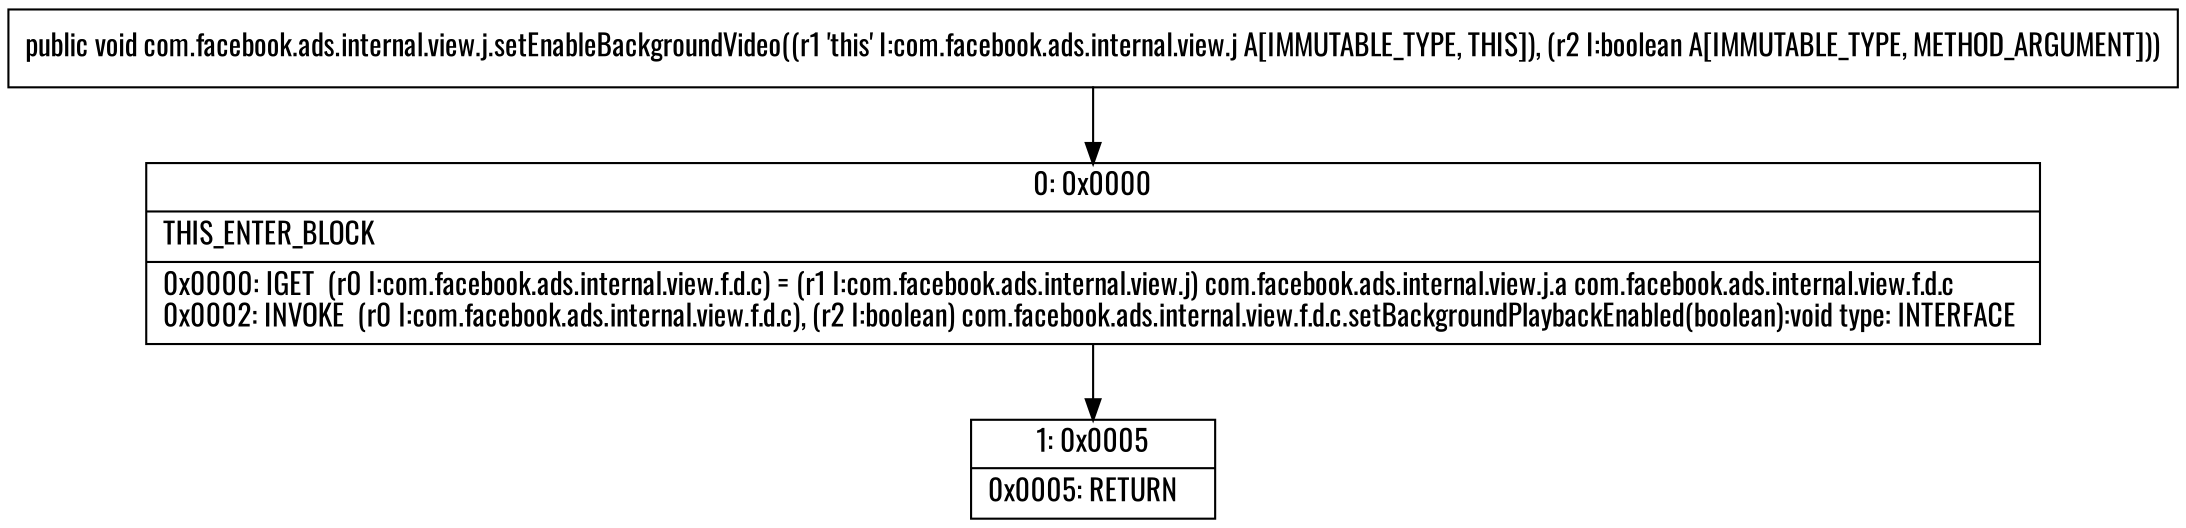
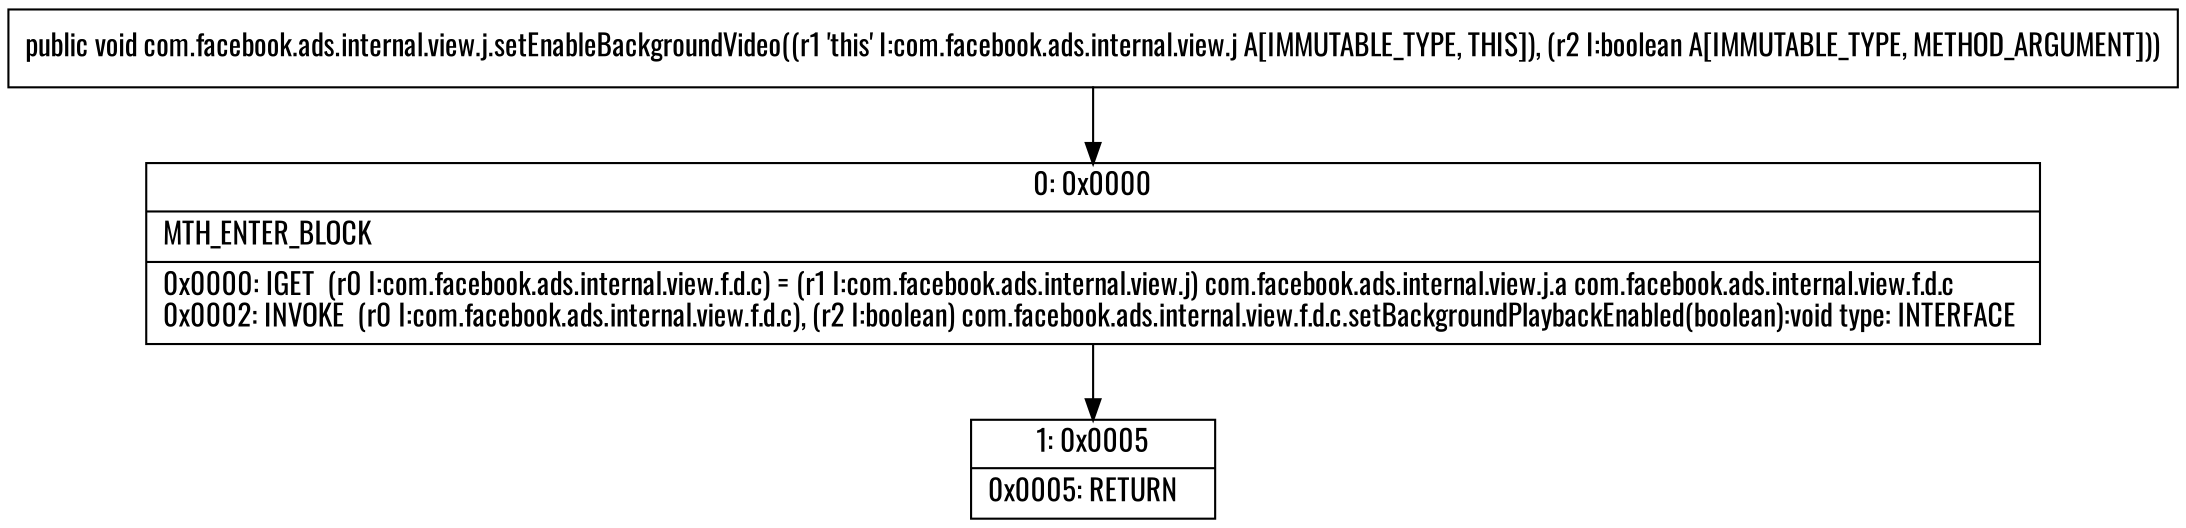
(269, 236) -> (268, 236)
